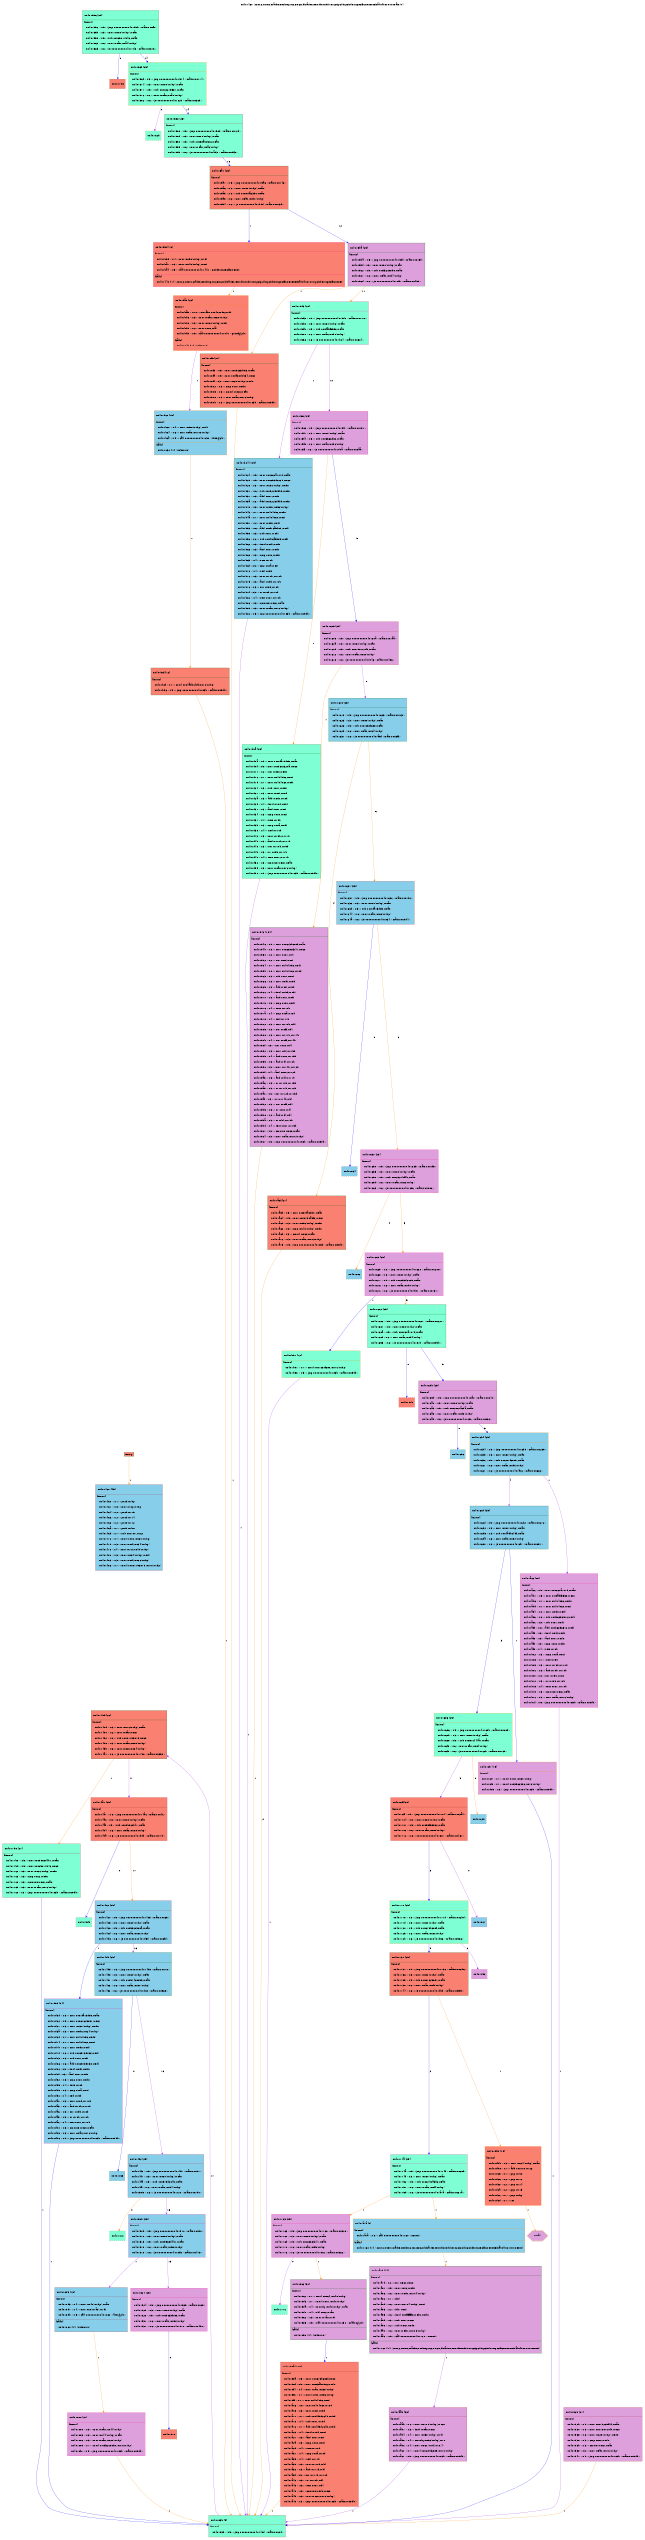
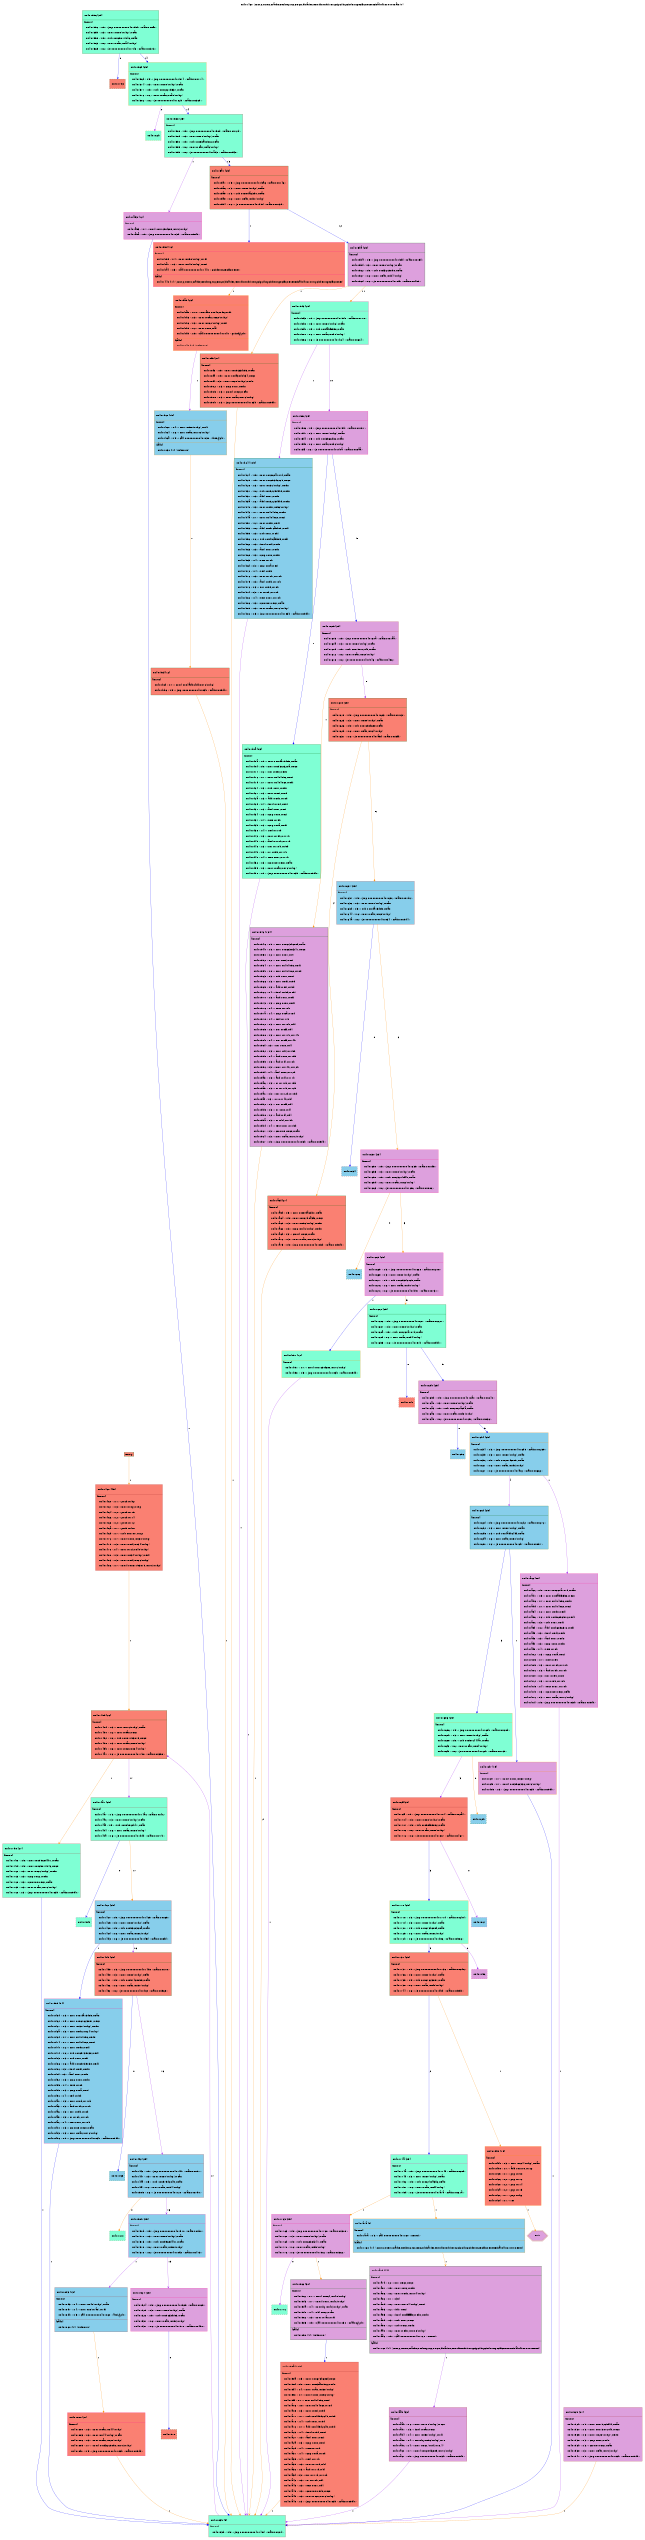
none -> (163, 226)
(315, 599) -> (315, 599)
(368, 720) -> (368, 720)
(129, 1527) -> (129, 1527)
none -> (129, 1639)
(129, 1819) -> (129, 1819)
(133, 1974) -> (133, 1974)
(538, 2236) -> (538, 2236)
(106, 2434) -> (106, 2434)
